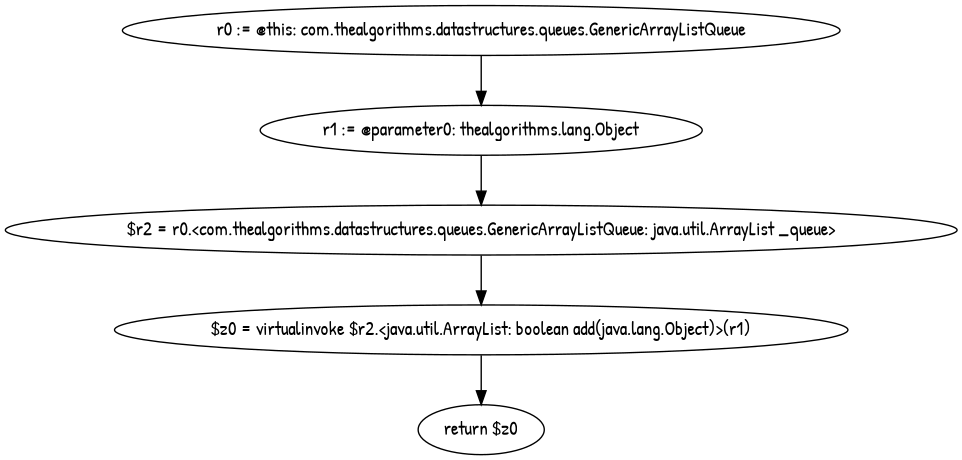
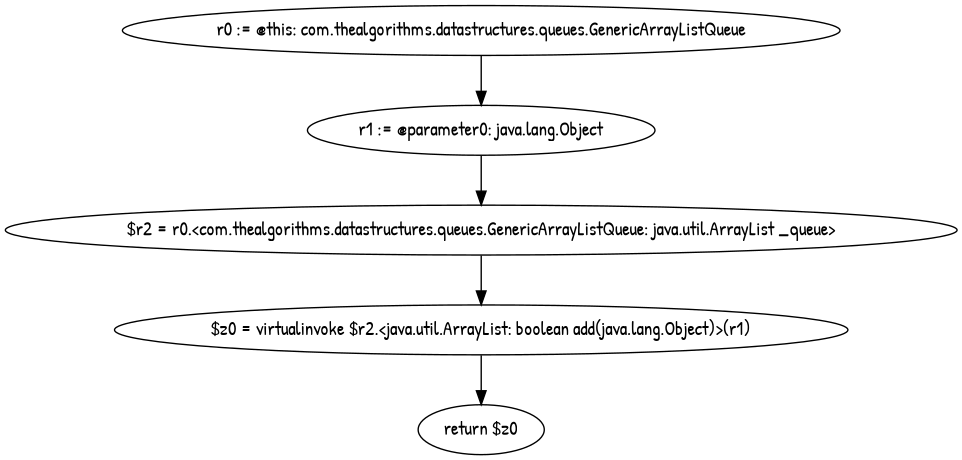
(481, 130) -> (481, 130)
